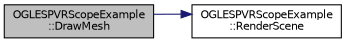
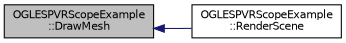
(167, 14) -> (178, 29)
